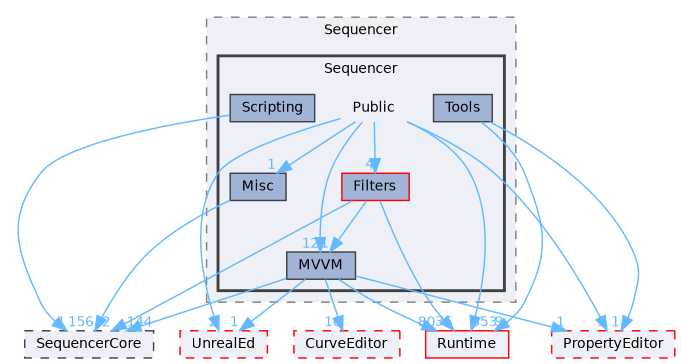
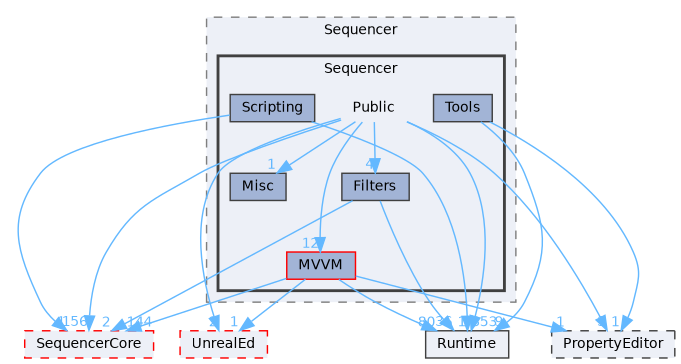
none -> (431, 185)
(376, 187) -> (376, 187)
(353, 220) -> none
(155, 247) -> (183, 183)
(321, 266) -> (321, 266)
(89, 344) -> (89, 344)
(347, 344) -> none
(467, 344) -> (467, 344)
(613, 344) -> (613, 344)
